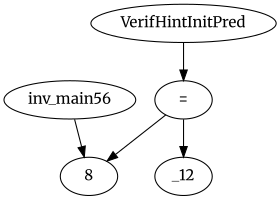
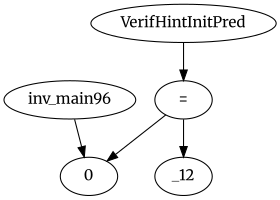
(70, 100) -> (70, 100)
(89, 176) -> (89, 176)
